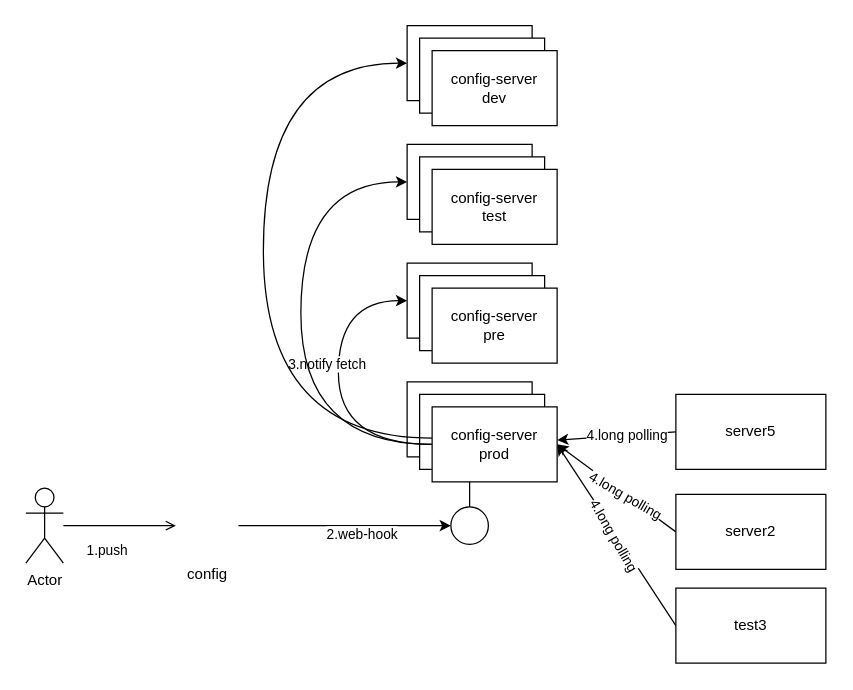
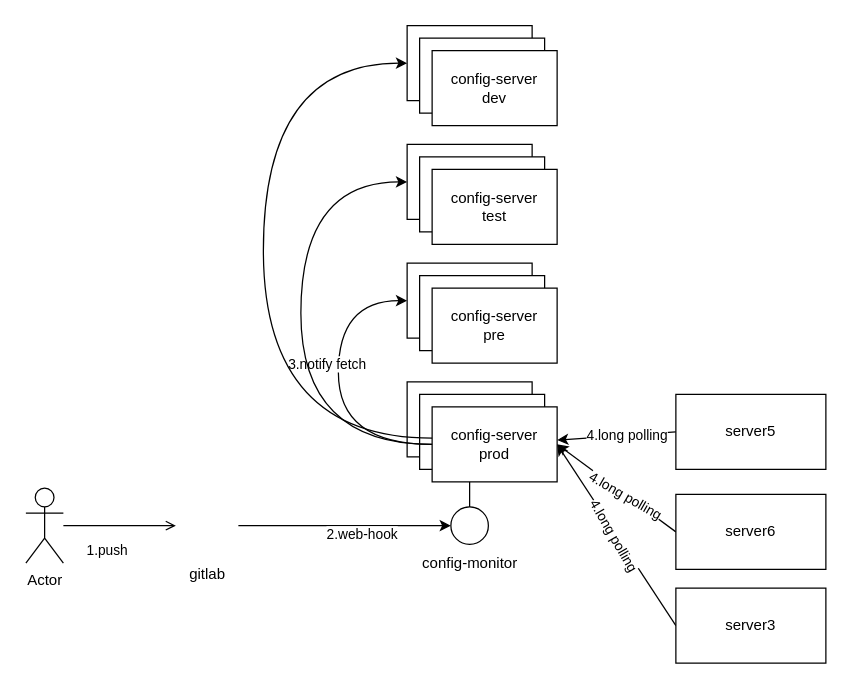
(751, 532) -> (751, 532)
none -> (469, 563)
(208, 575) -> (208, 575)
(751, 626) -> (751, 626)
